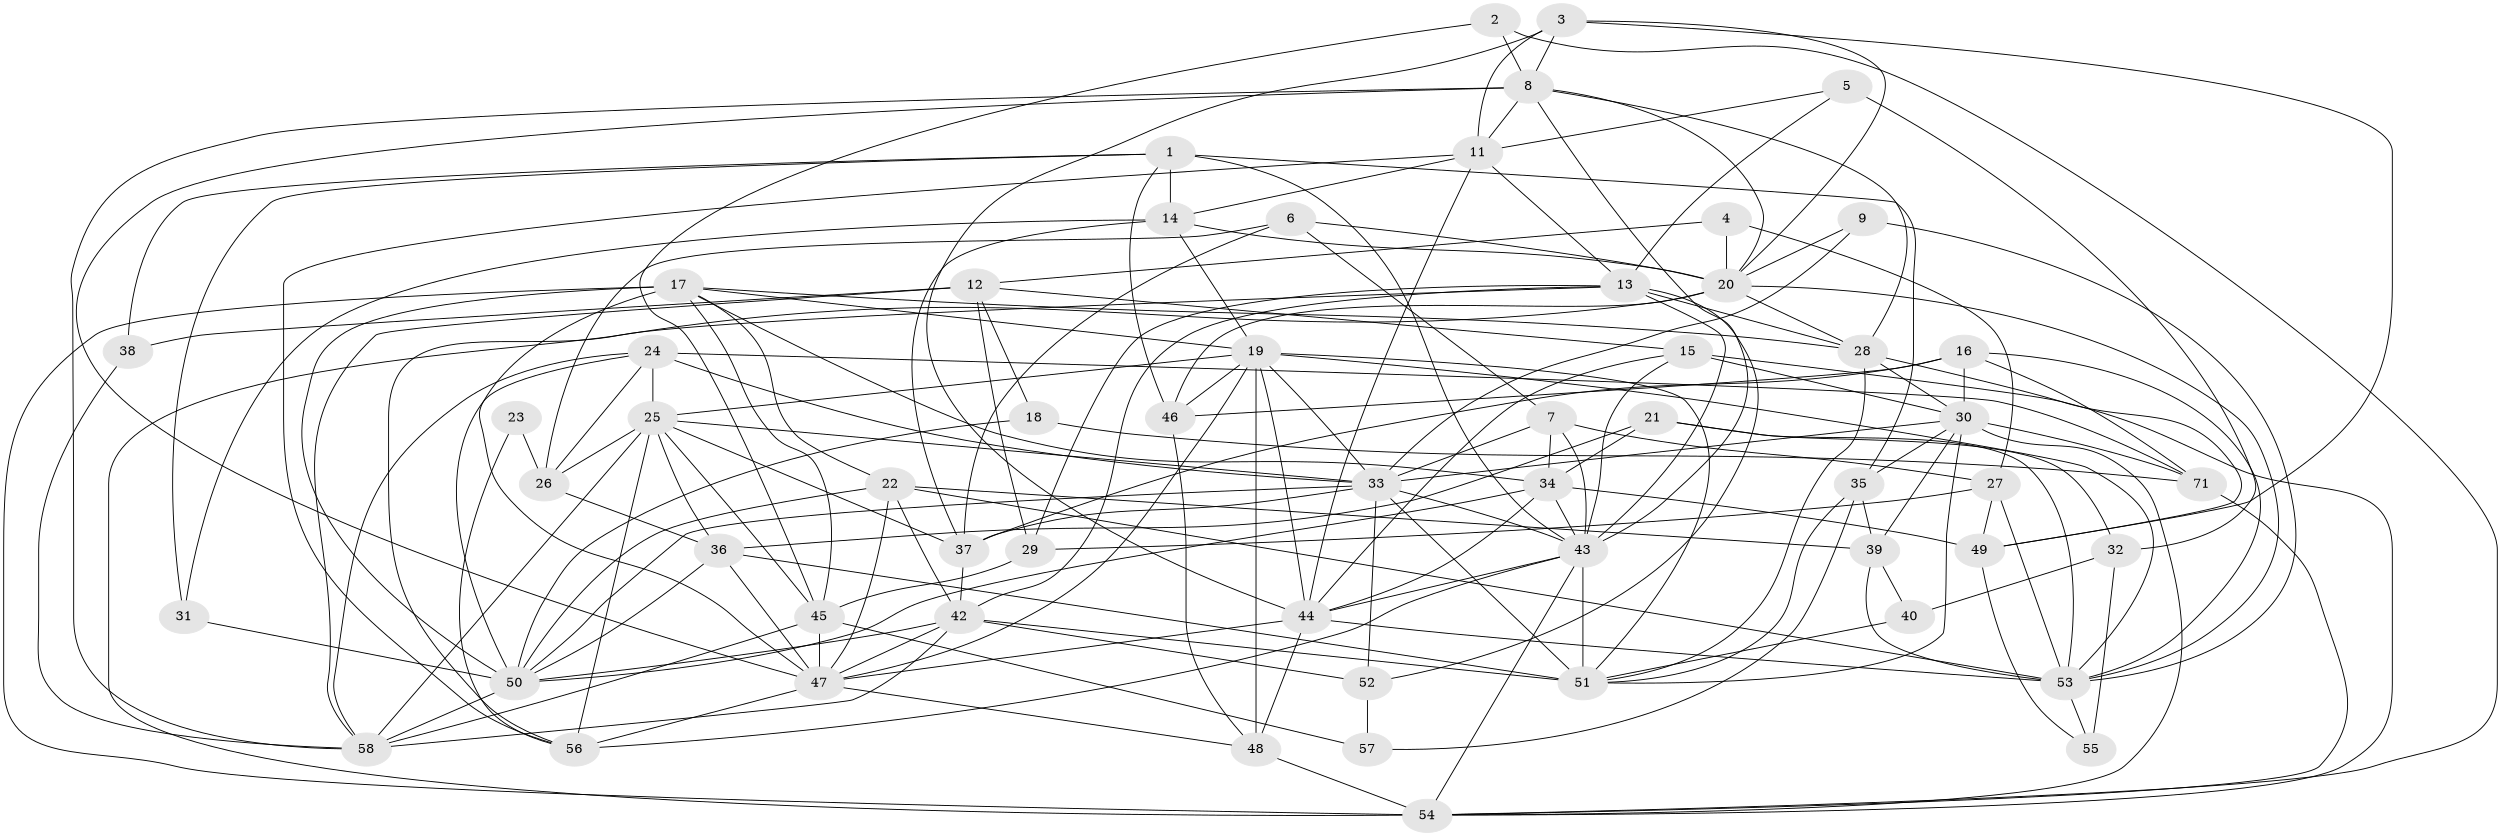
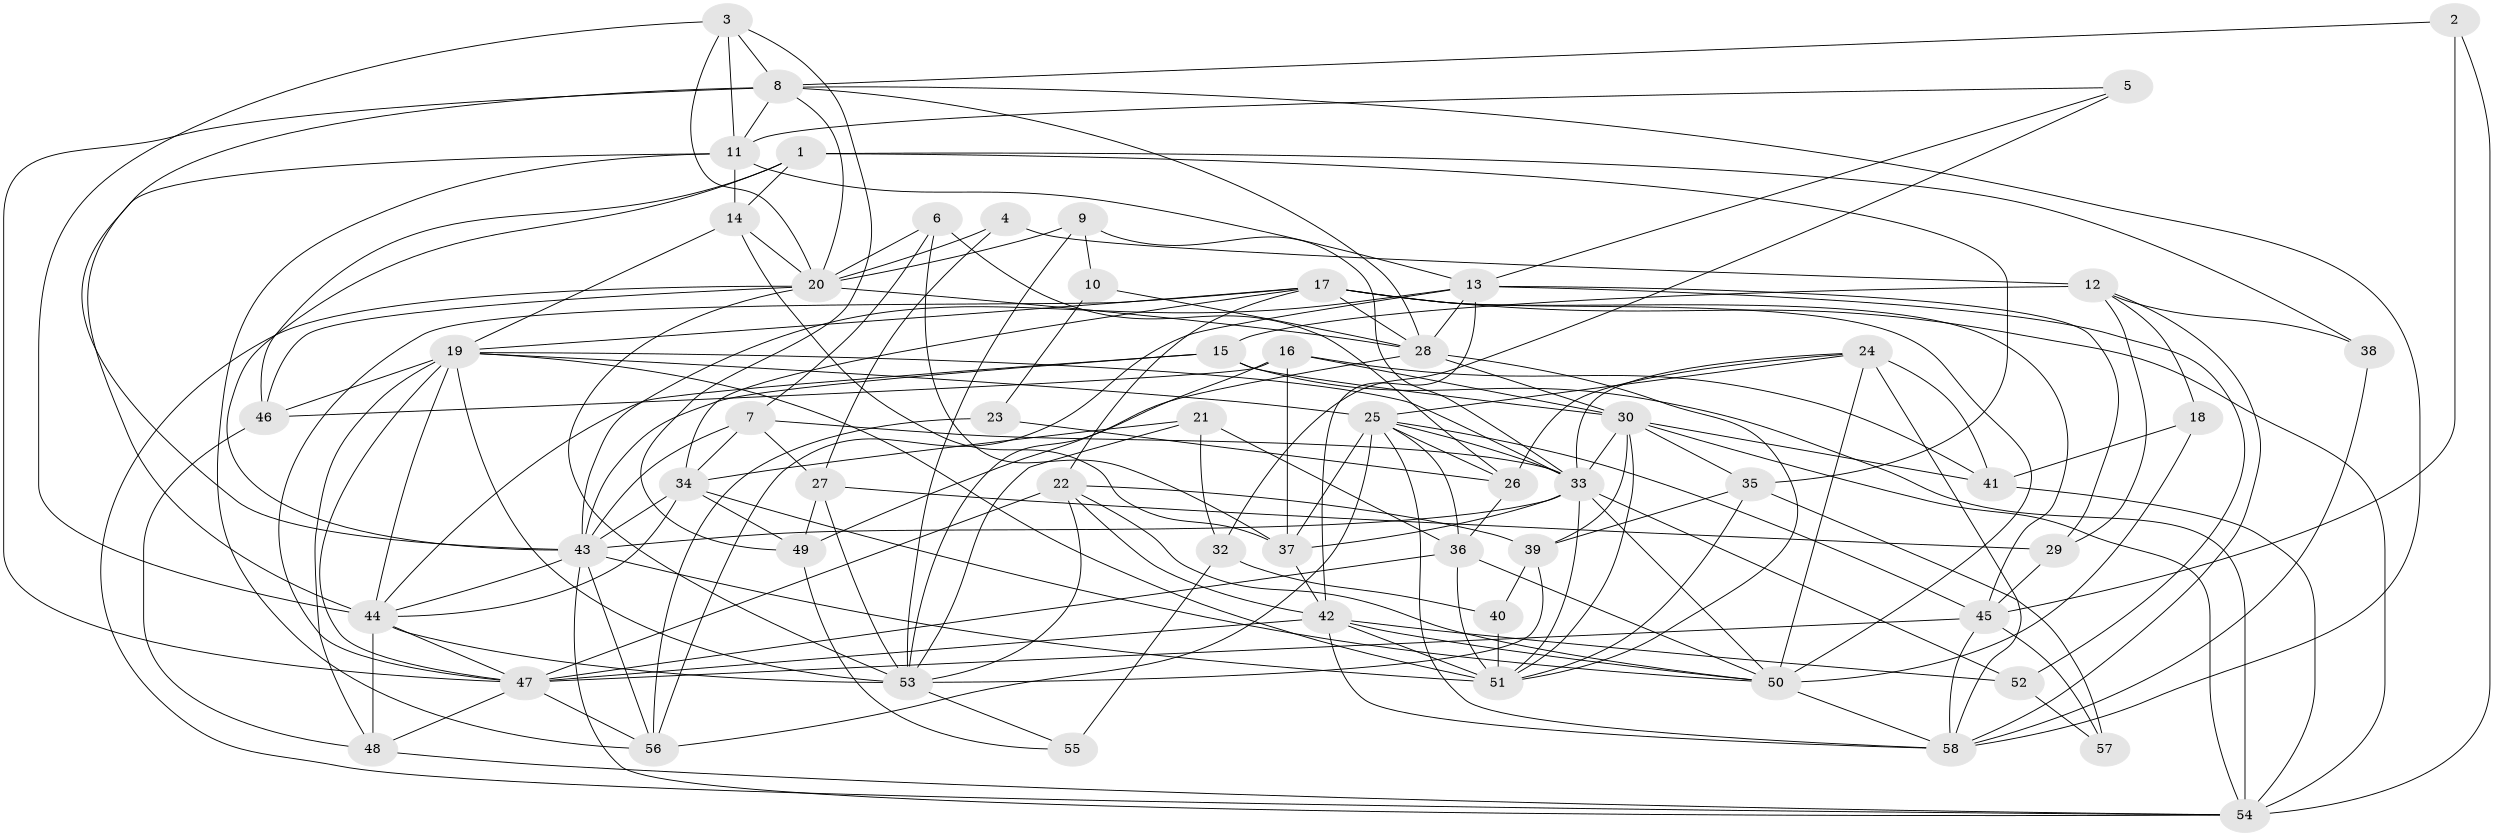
none -> (1093, 285)
(2202, 484) -> (1992, 484)
(184, 617) -> none
